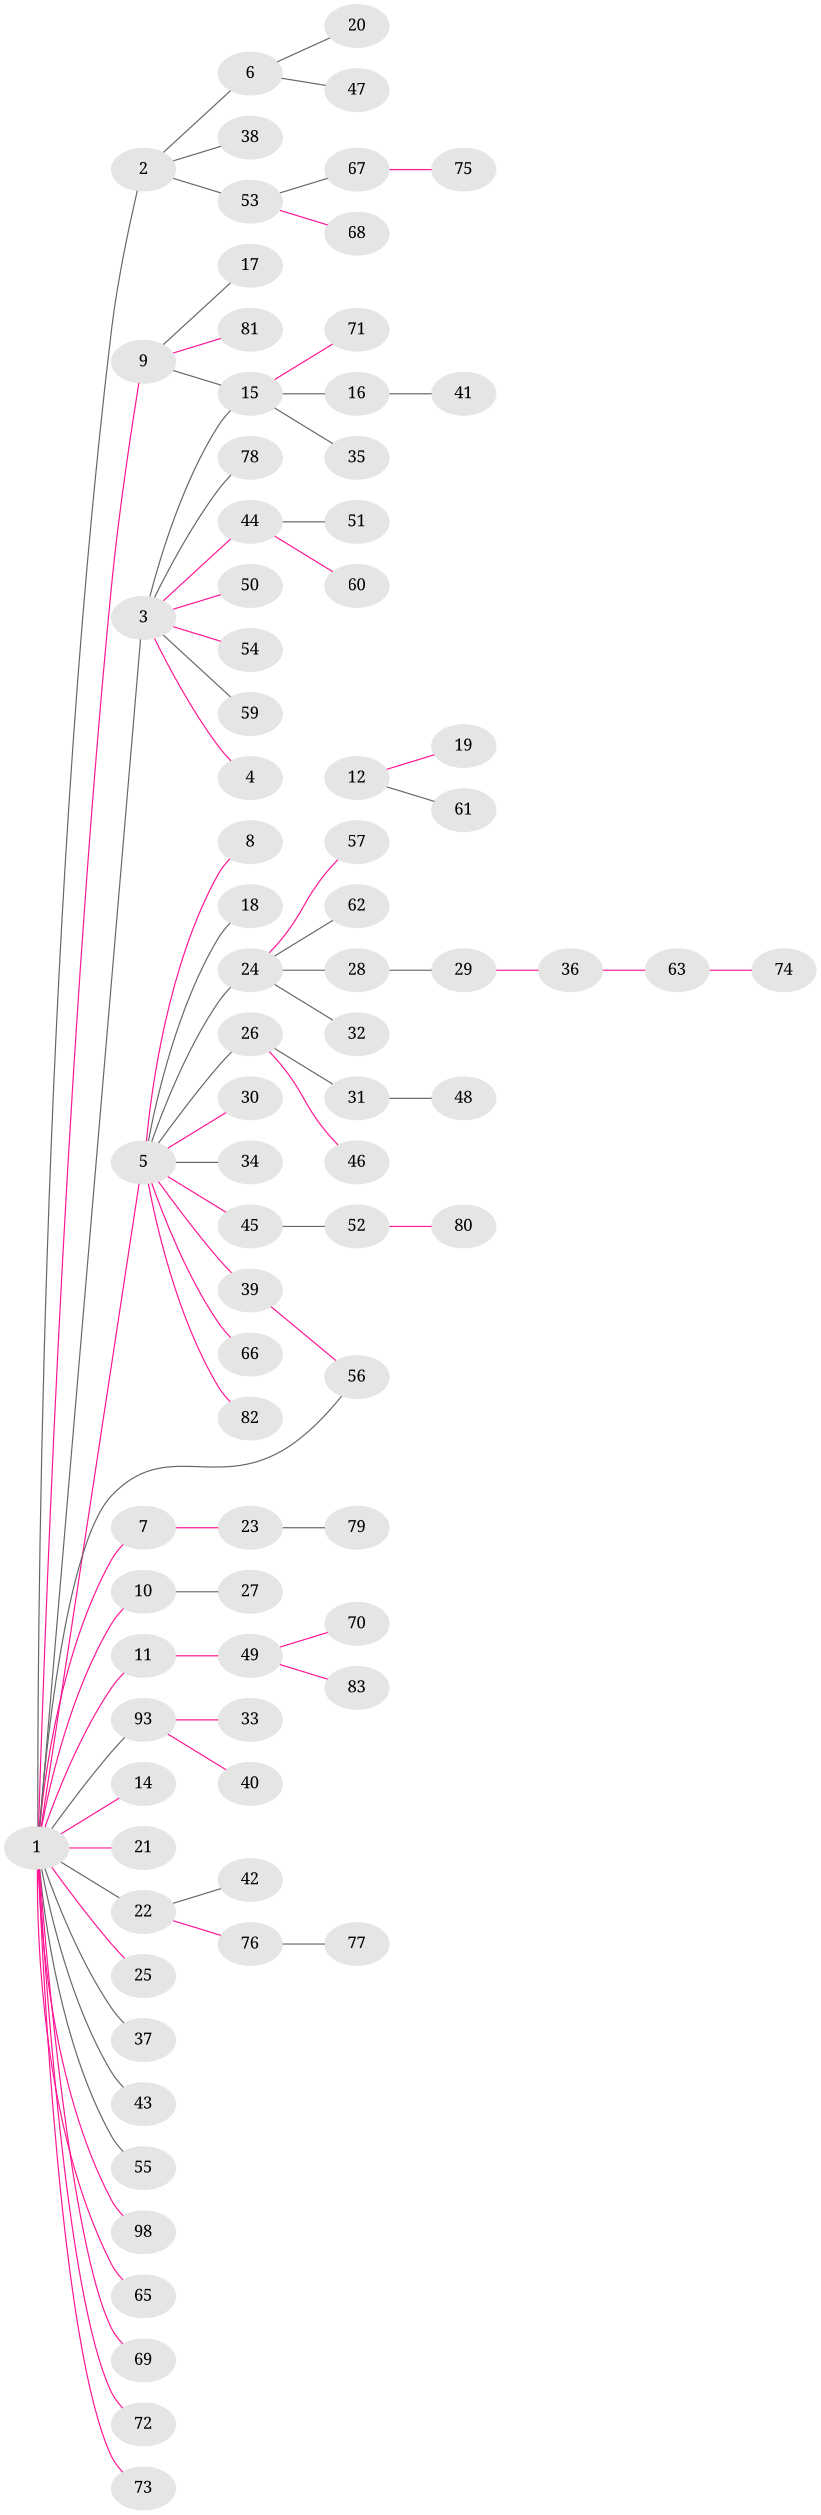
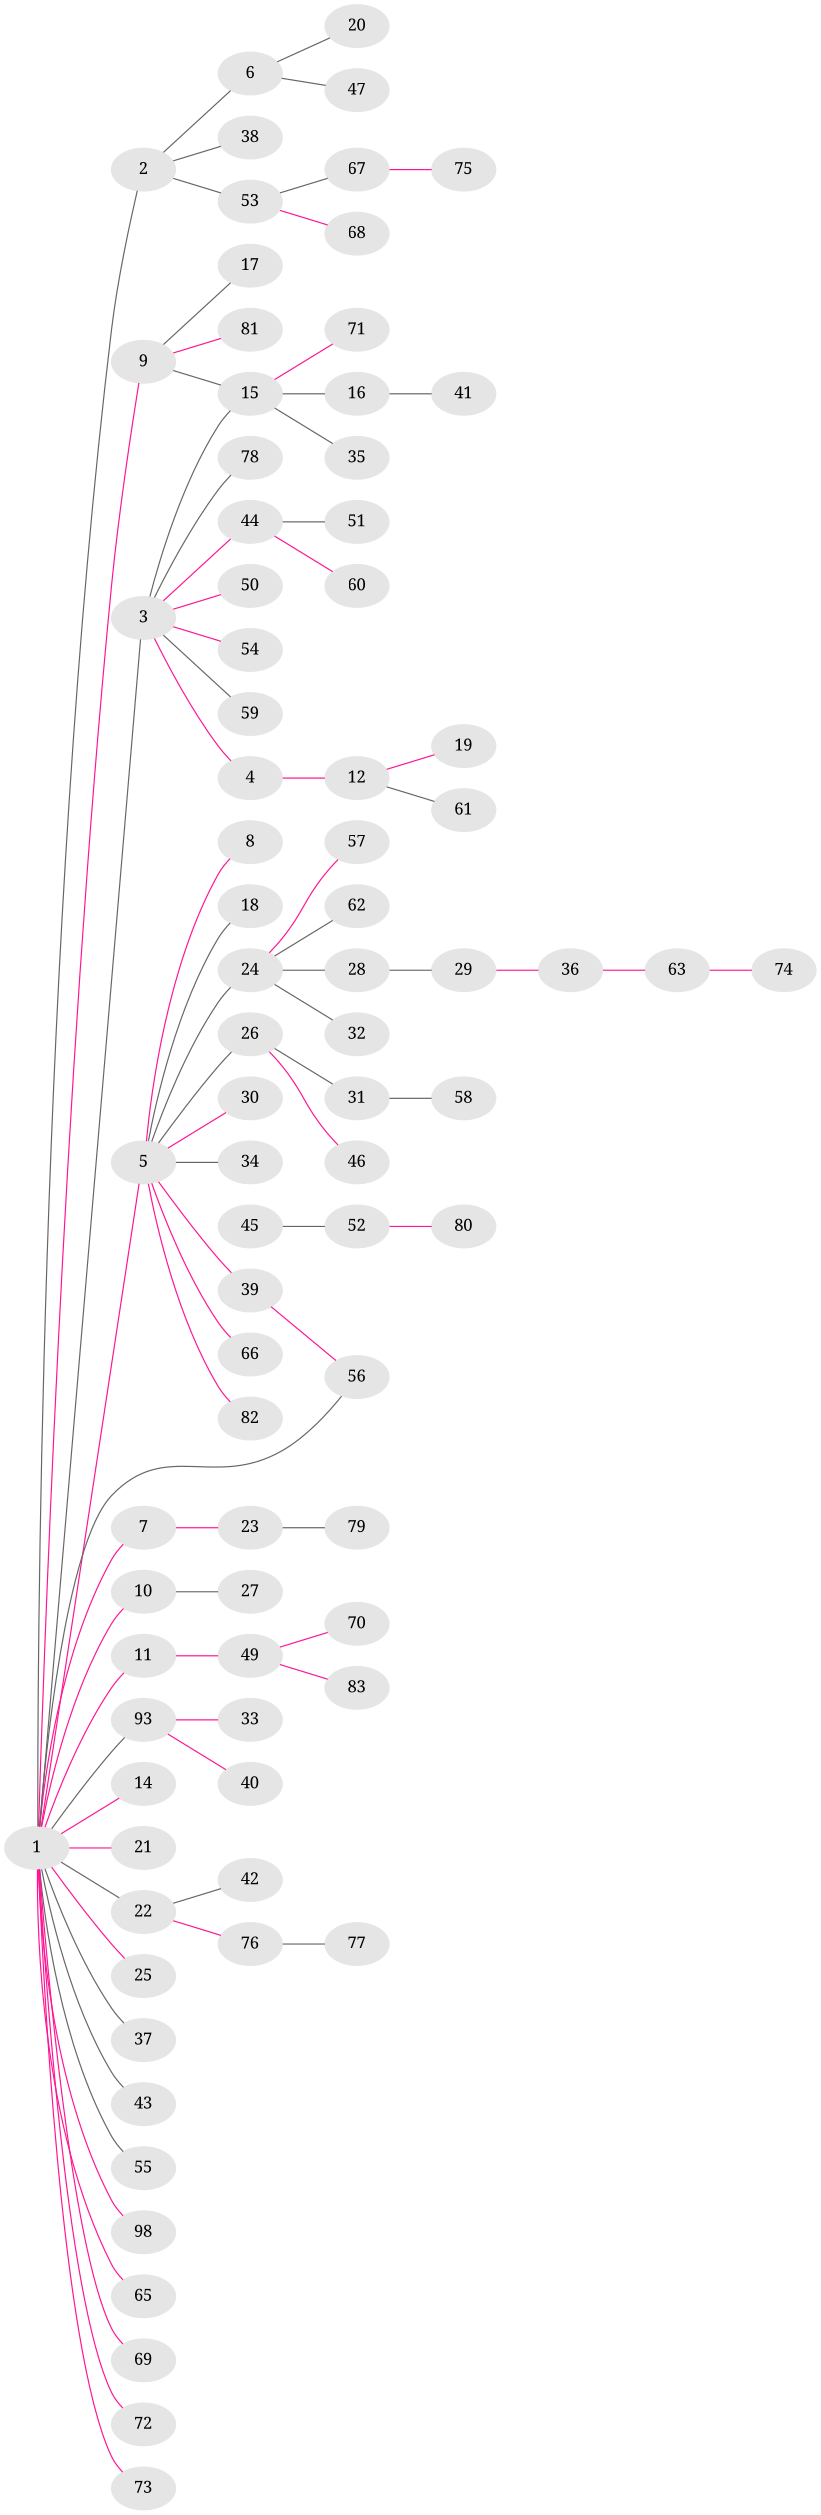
none -> (304, 778)
(464, 1098) -> (464, 1098)
(197, 1194) -> none
